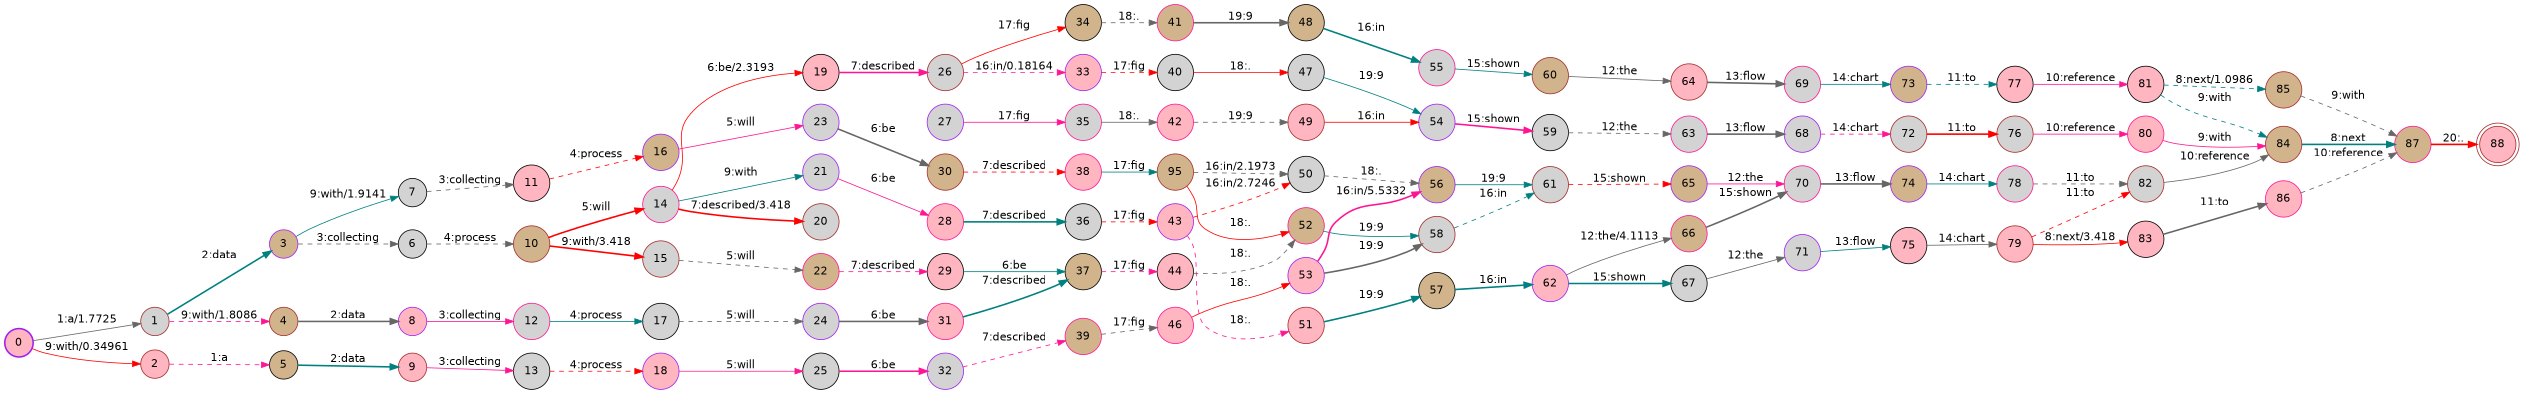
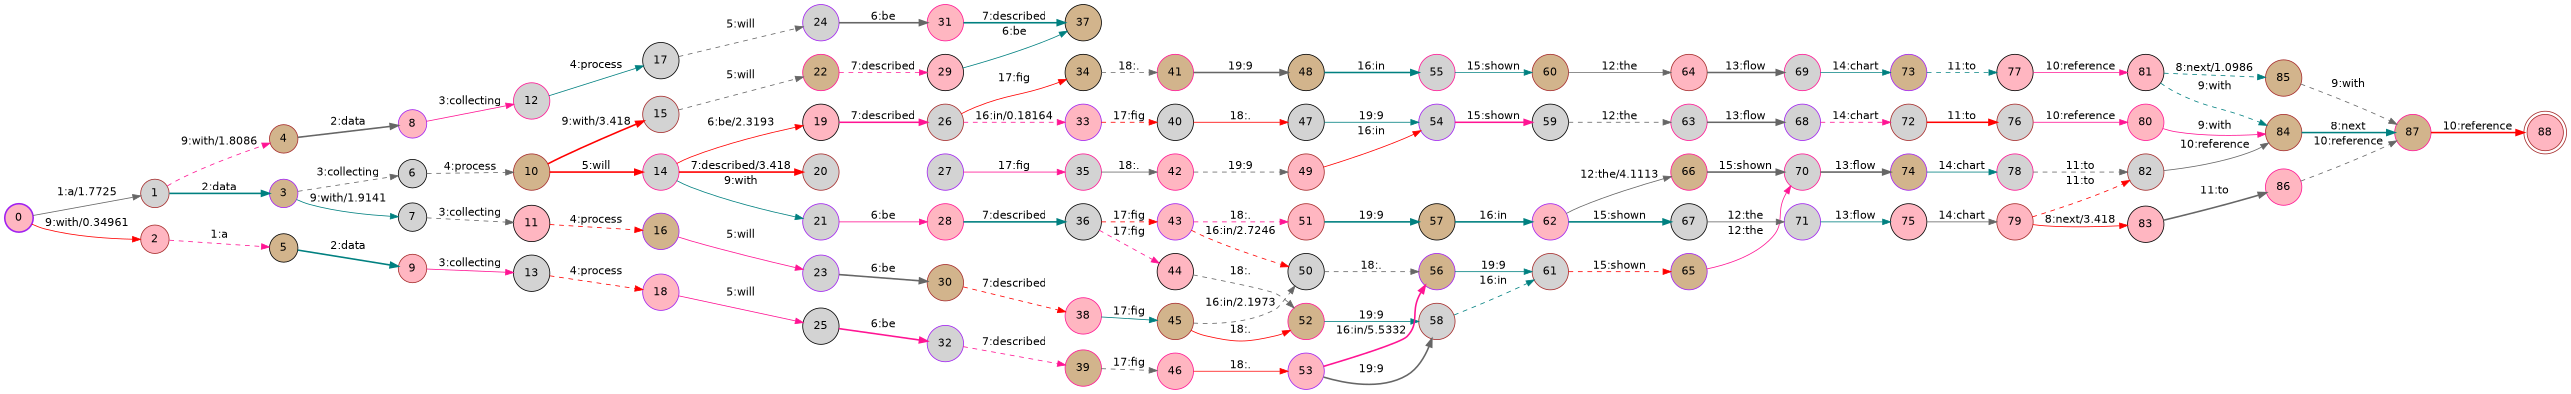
(2454, 138) -> (2477, 127)
(1175, 172) -> (1175, 321)
(1125, 272) -> (1126, 245)
